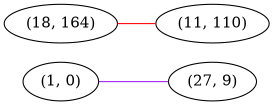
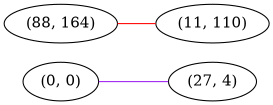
(61, 24) -> (61, 24)
(61, 82) -> (61, 82)
(213, 82) -> (213, 82)
